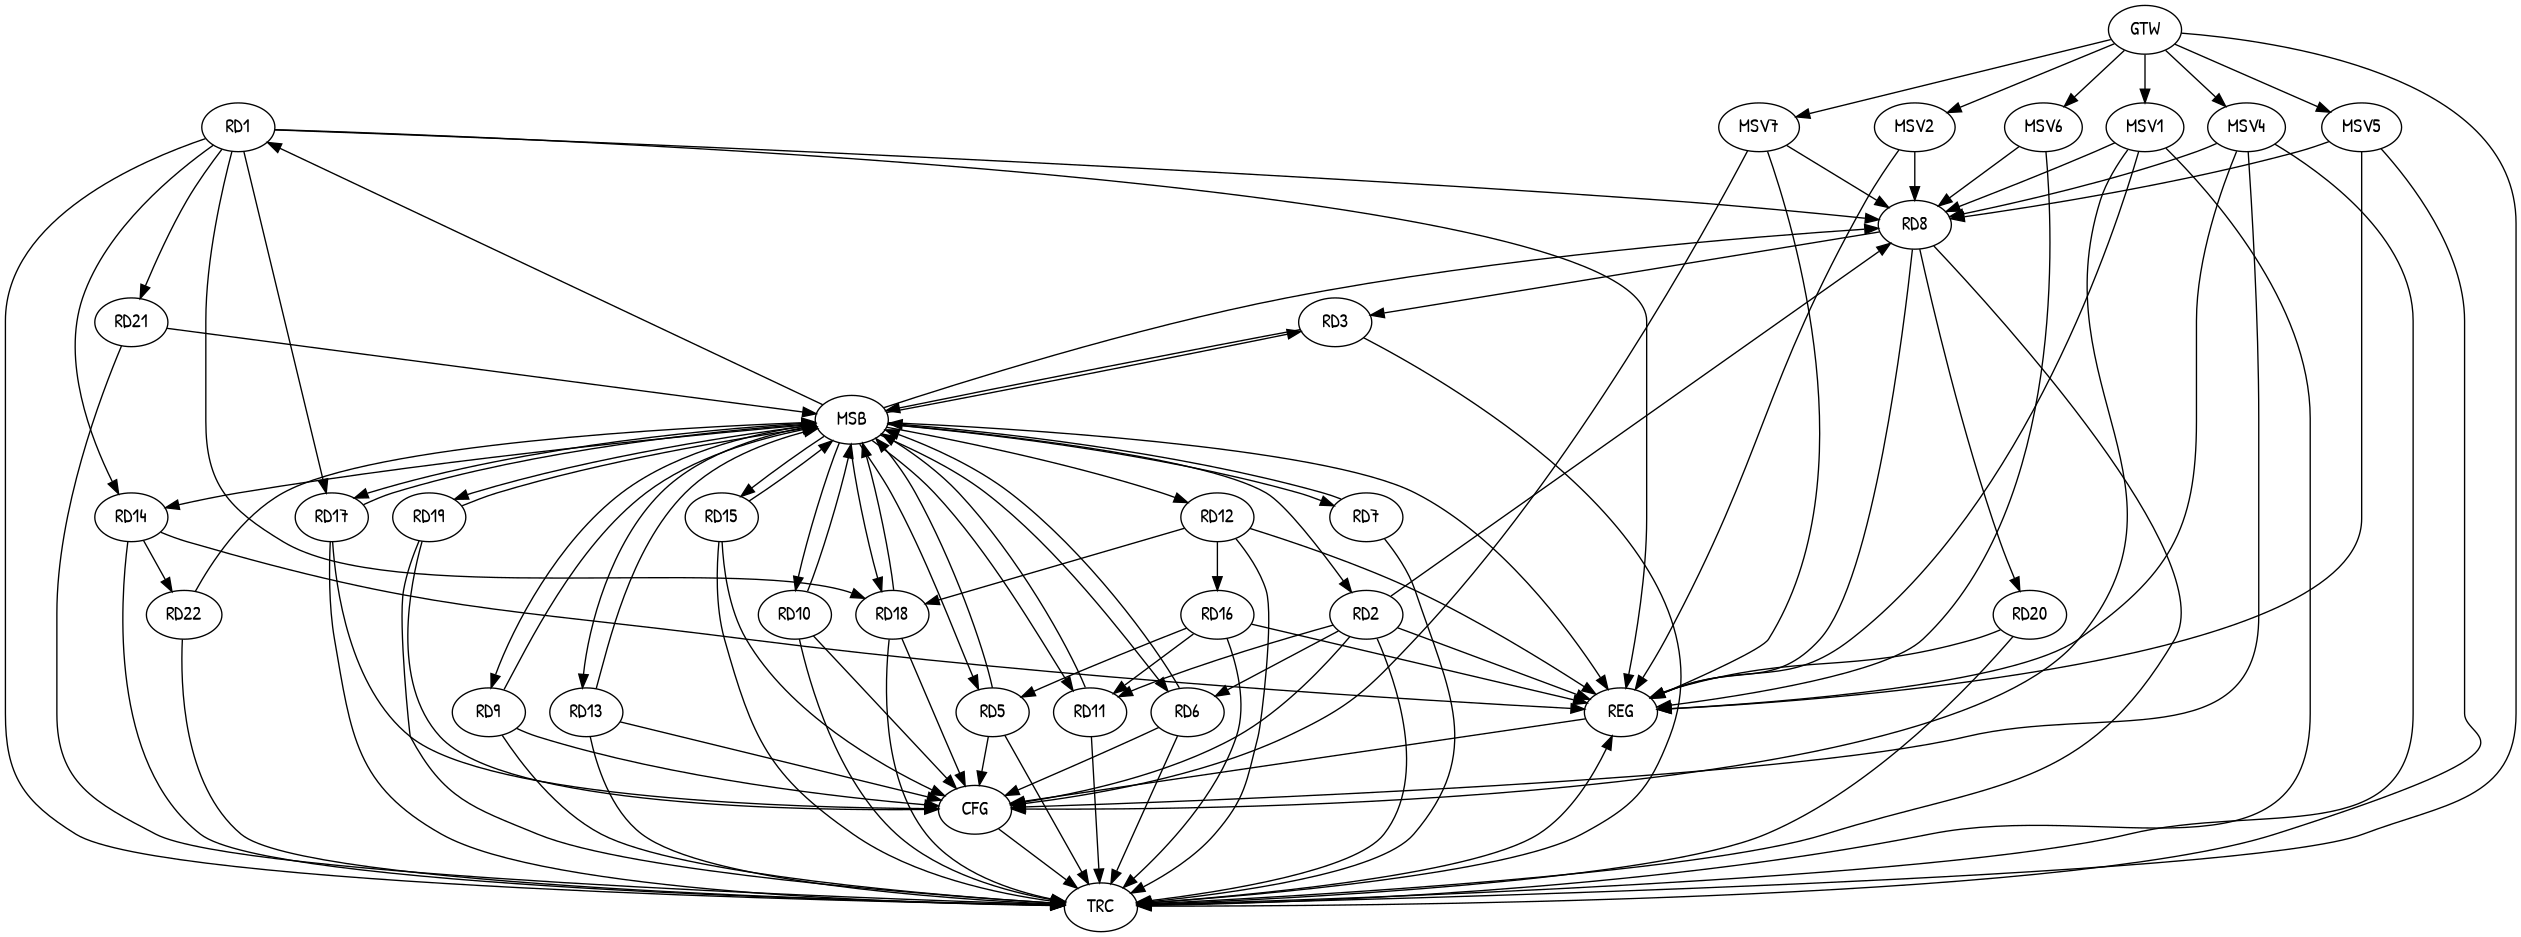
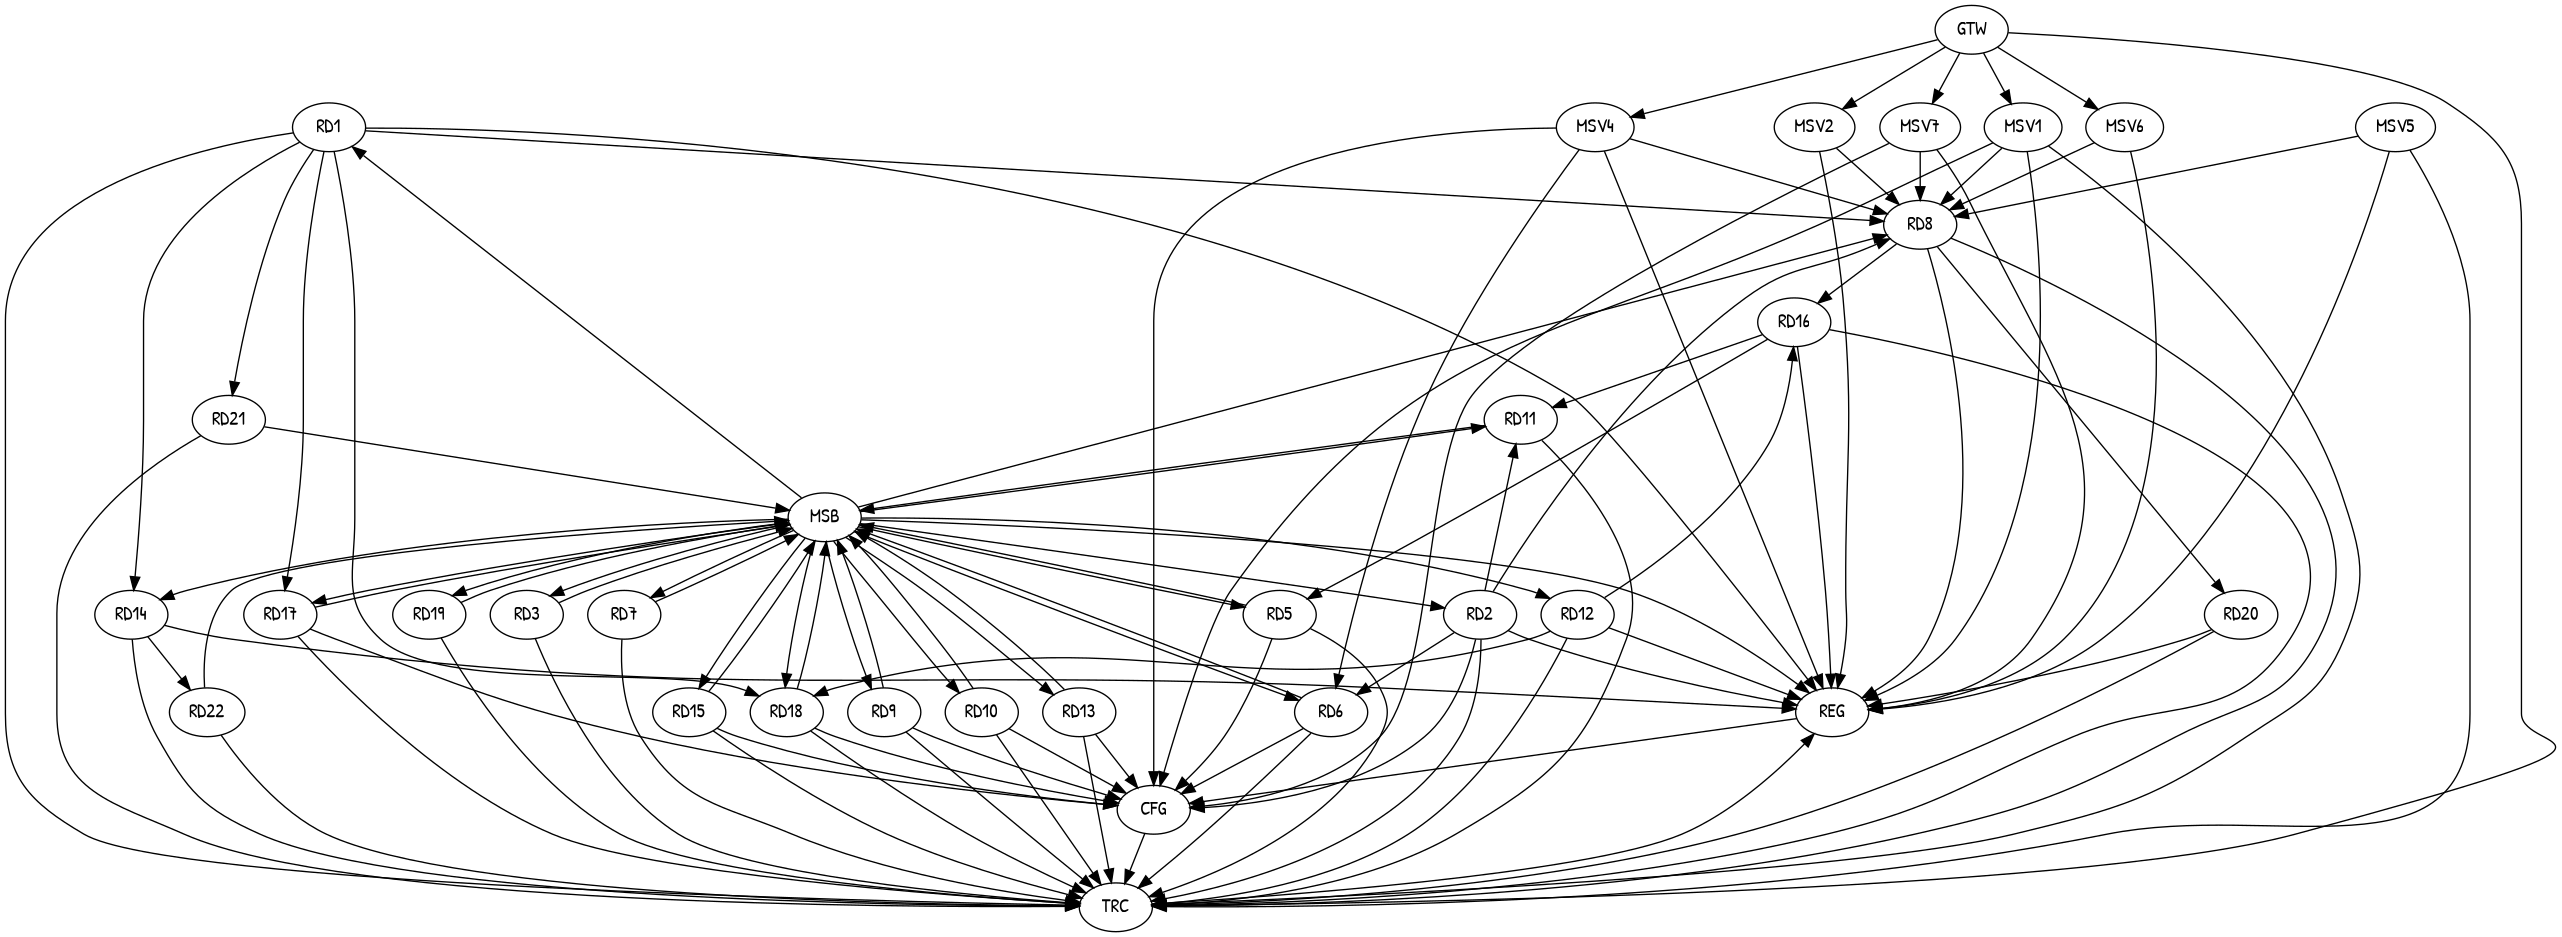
(2246, 75) -> none
(1632, 272) -> (1863, 269)
(460, 750) -> none
(2076, 844) -> (1421, 411)
